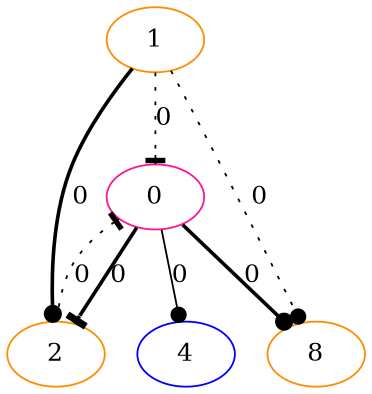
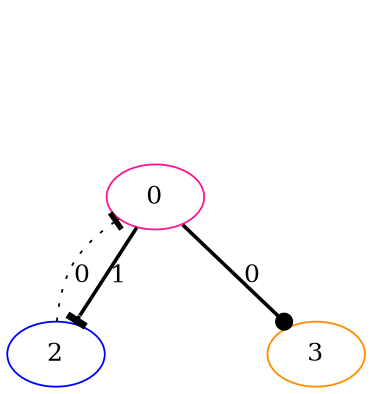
(155, 40) -> none
(119, 276) -> (119, 276)
(56, 354) -> (56, 354)
(186, 354) -> none
(316, 354) -> (316, 354)
